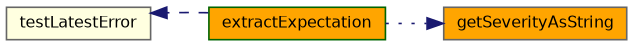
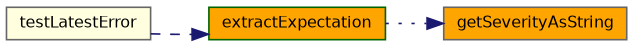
(188, 13) -> (171, 34)
